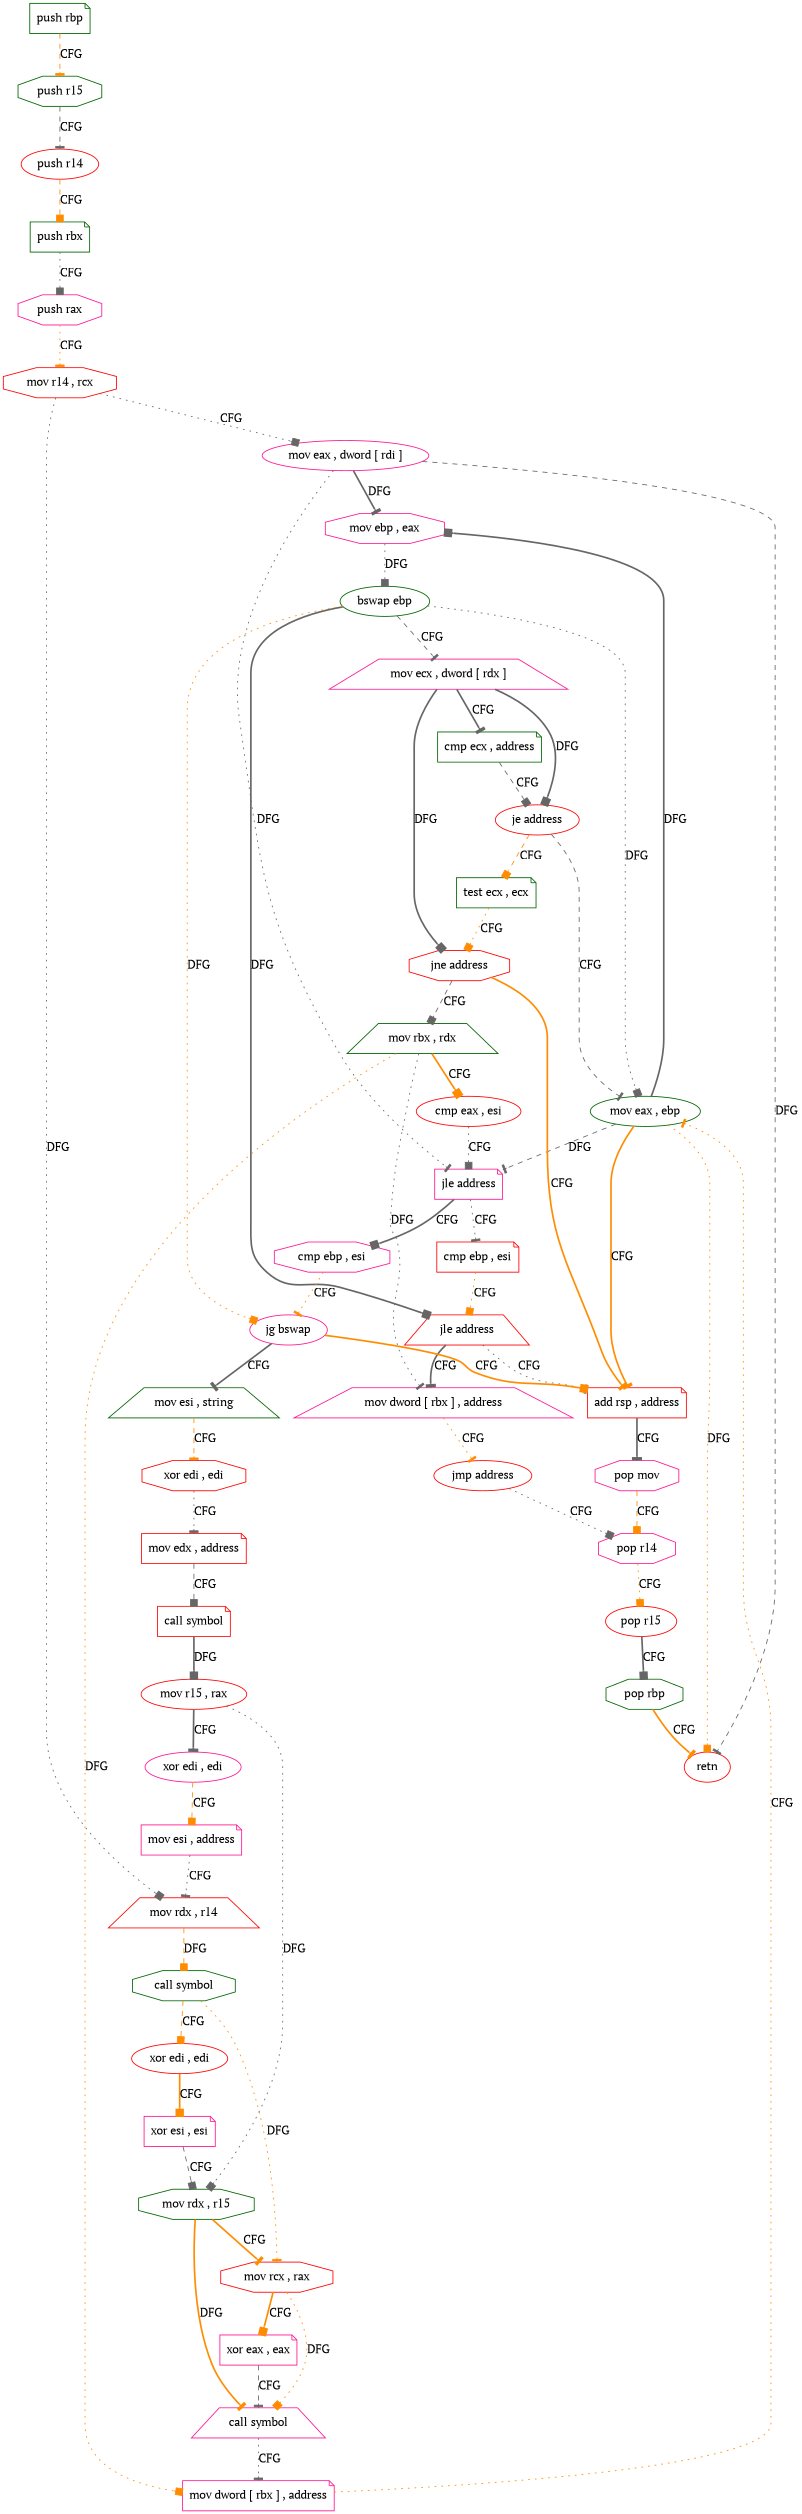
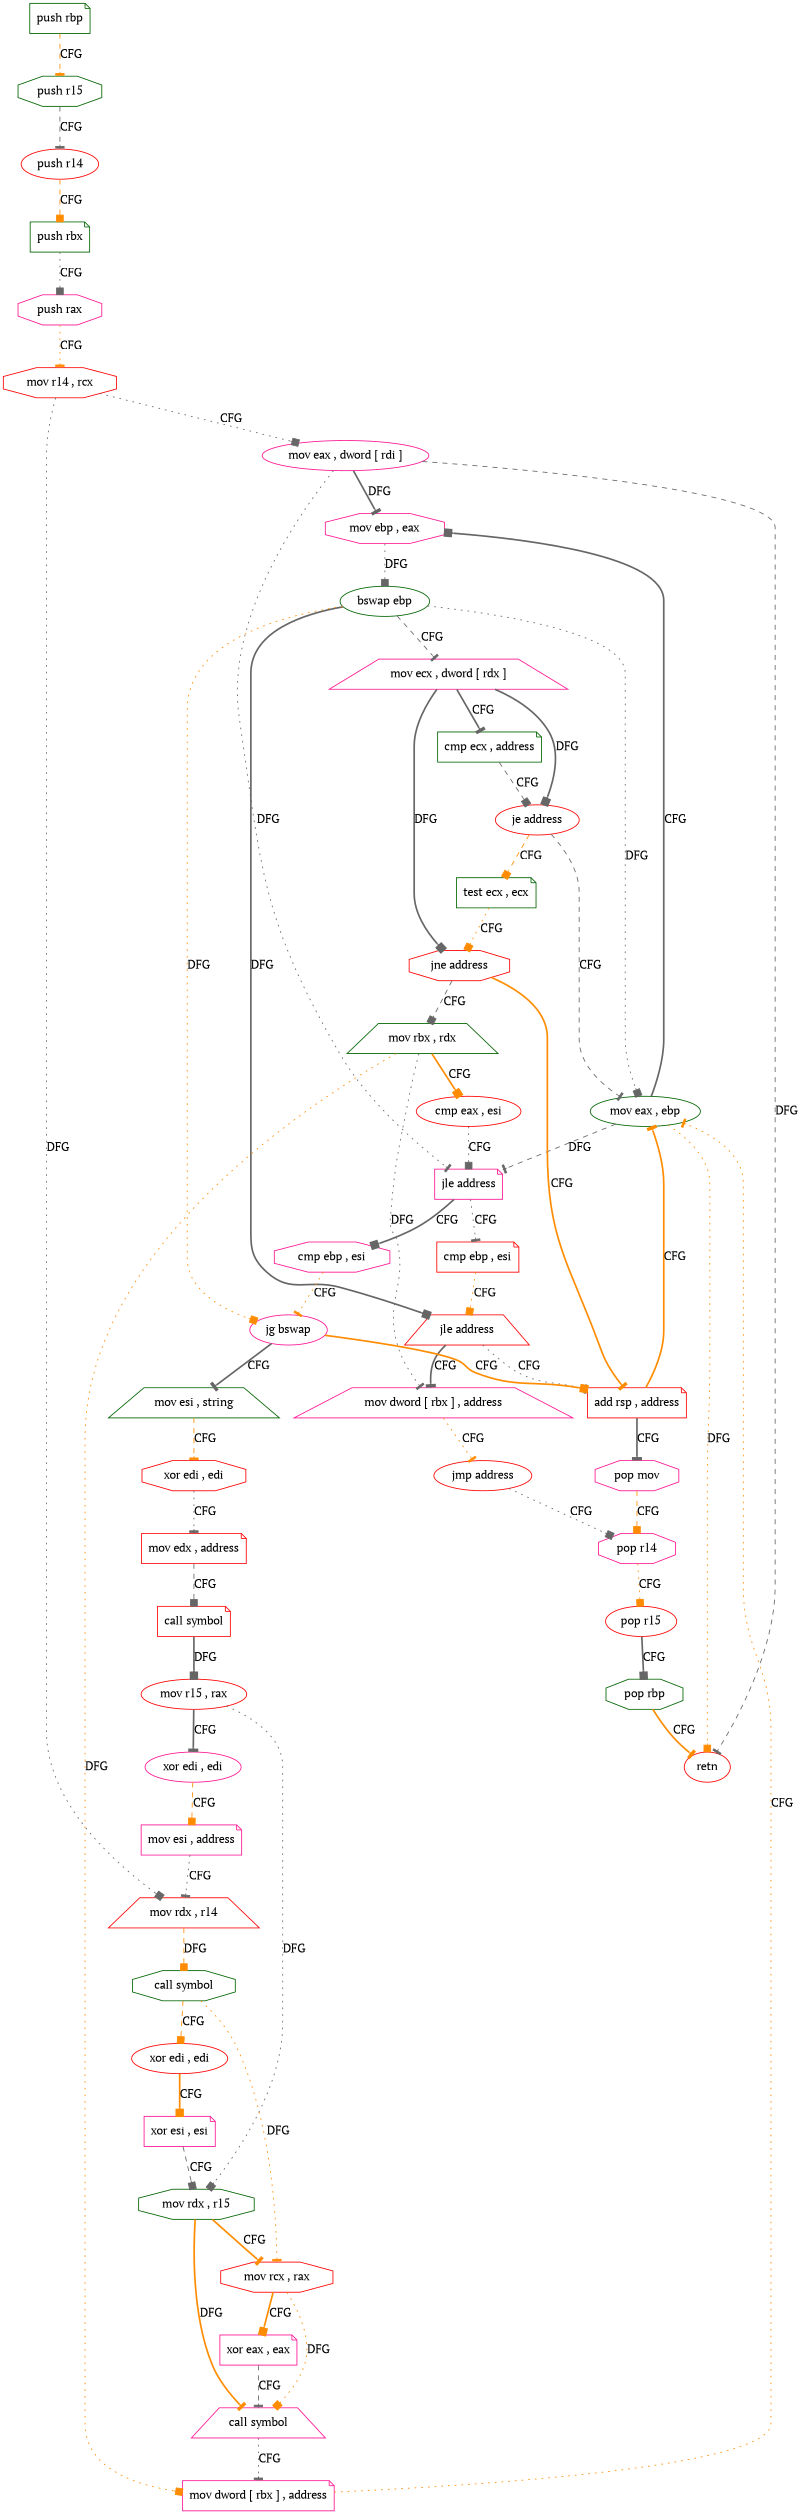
(675, 820) -> (675, 820)
(611, 1254) -> (664, 1260)
